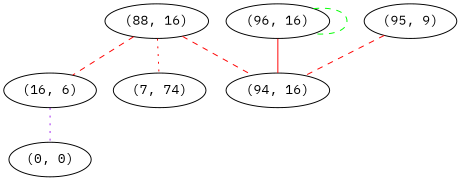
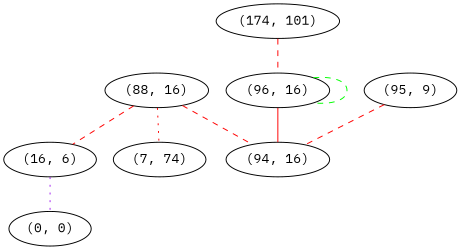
none -> (278, 21)
